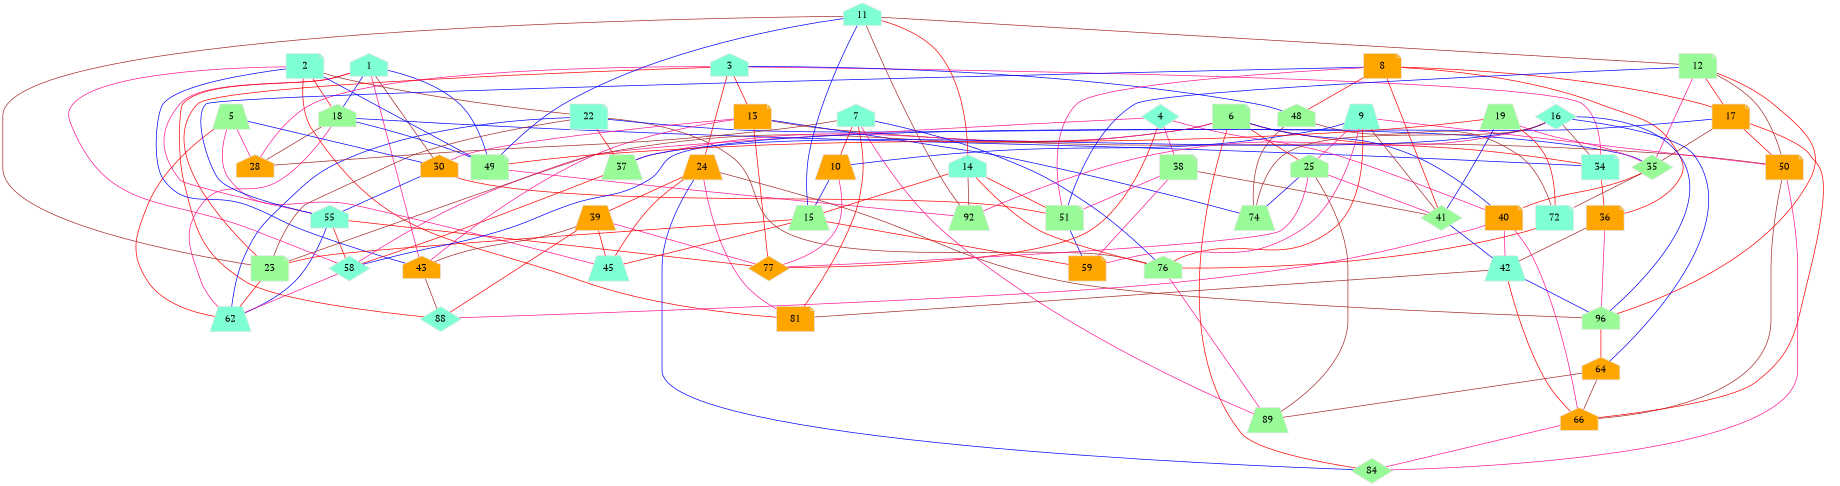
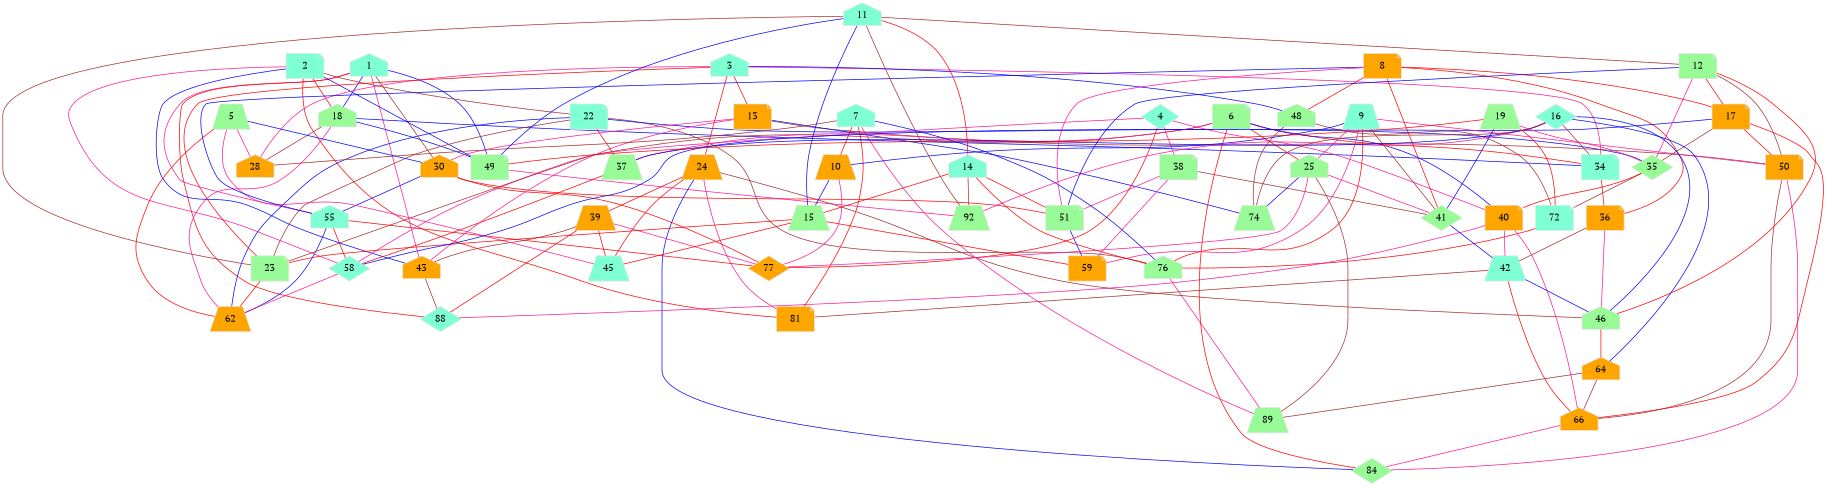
(760, 190) -> (613, 203)
(231, 319) -> (231, 319)
(1601, 319) -> (1601, 319)
